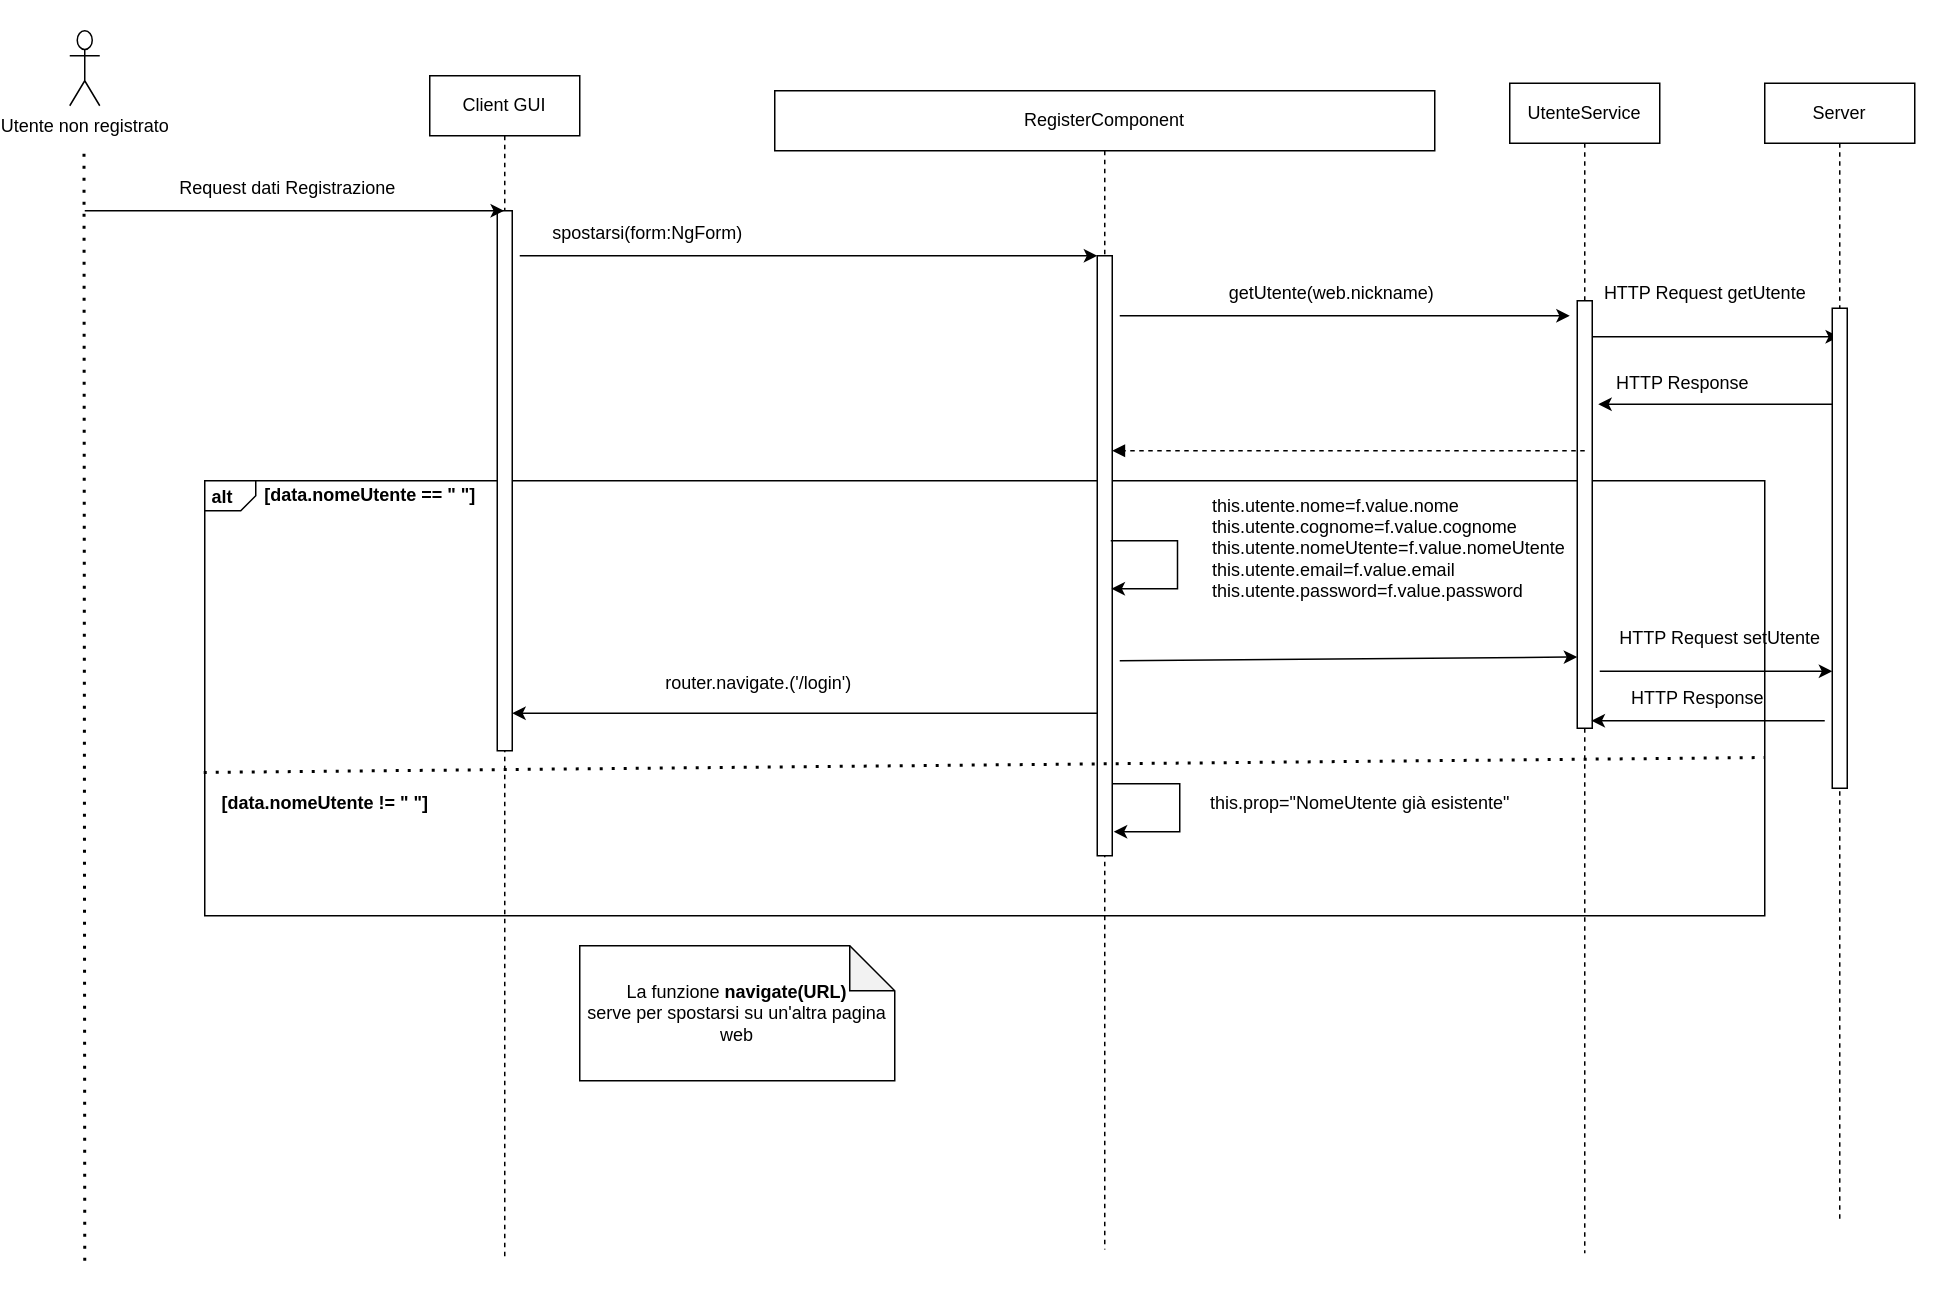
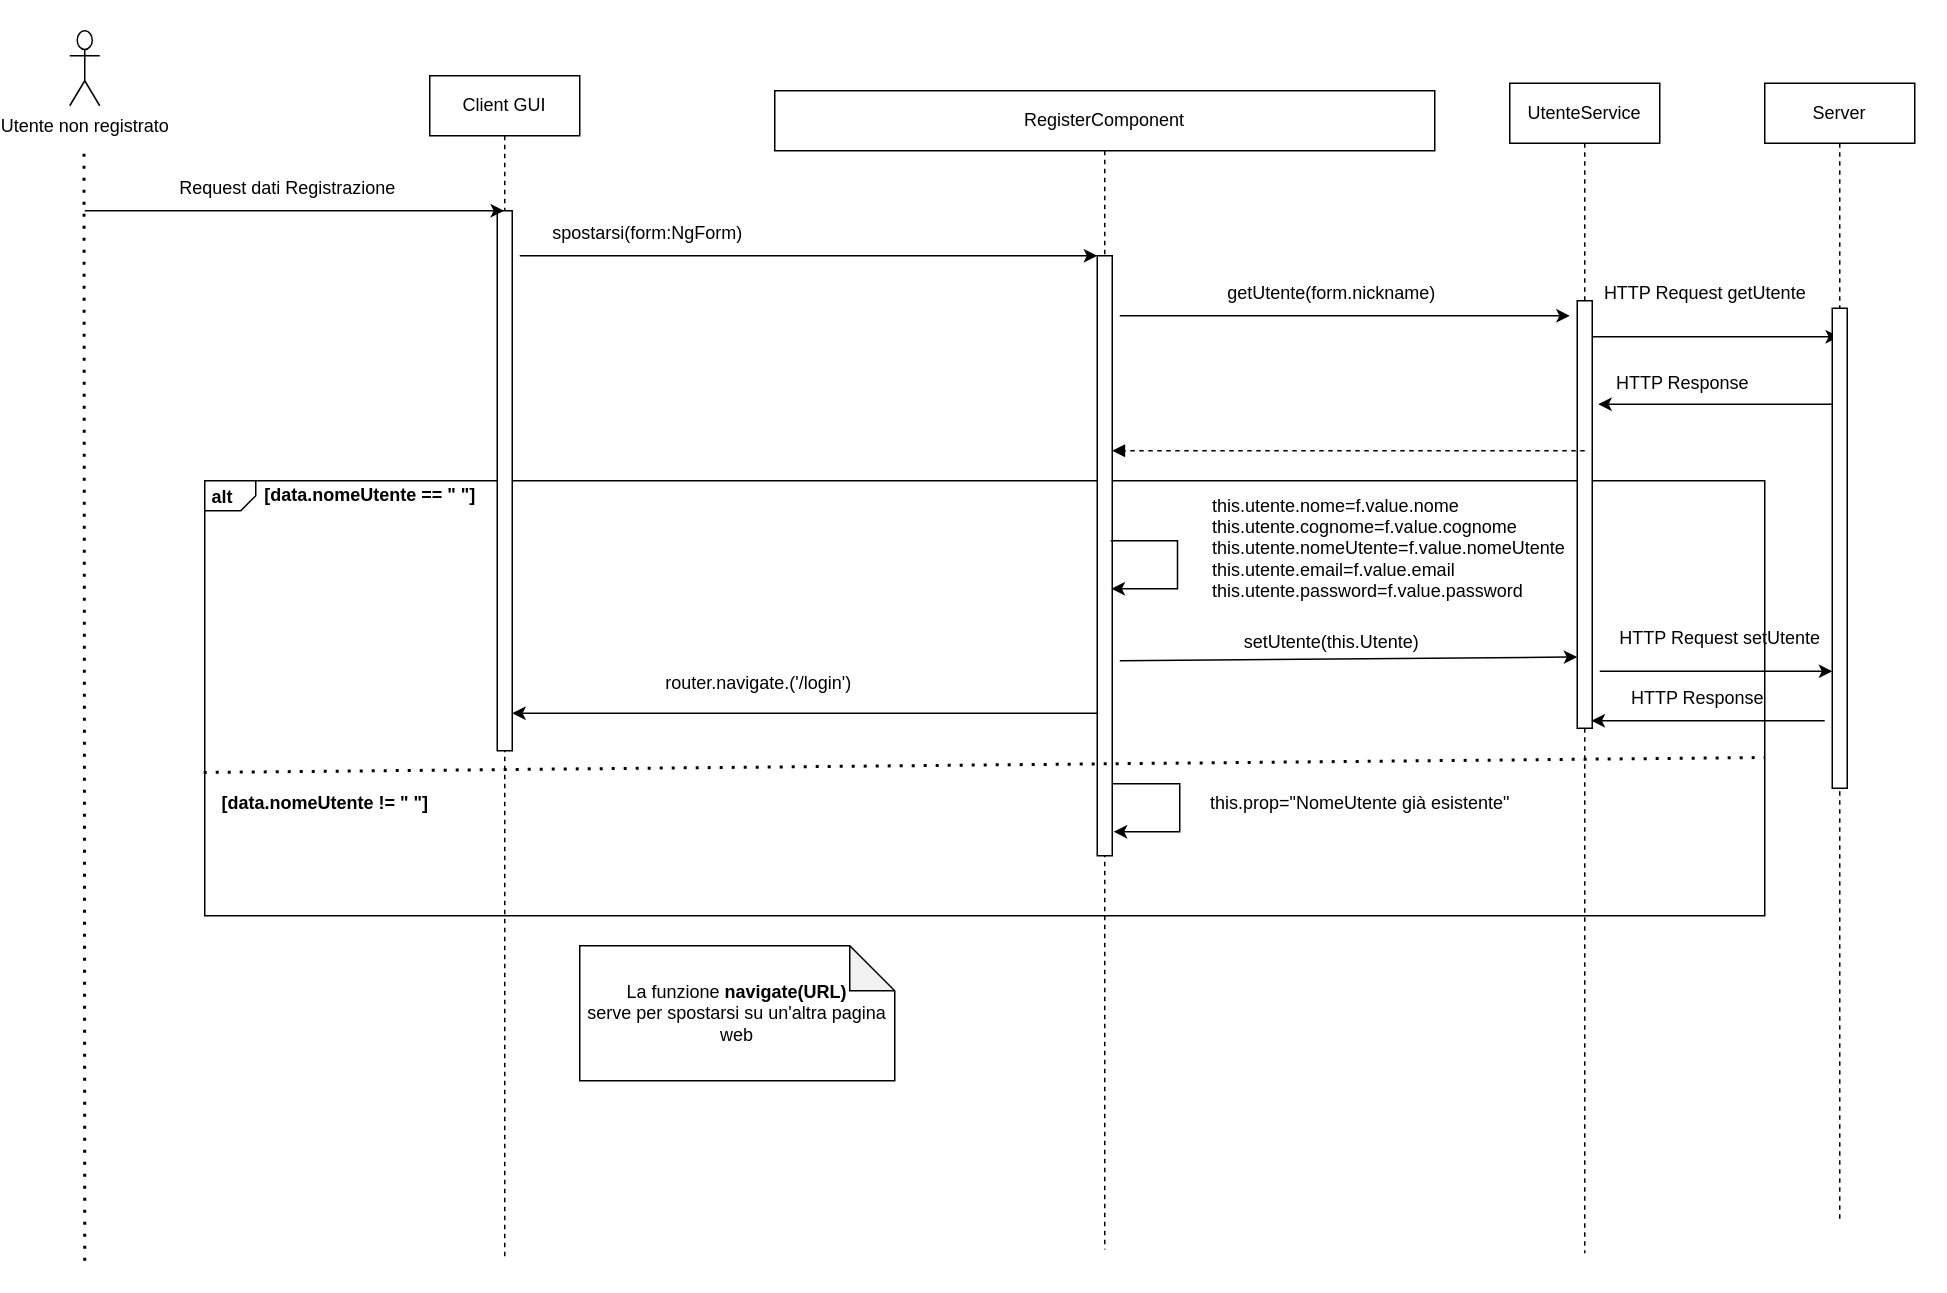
(1332, 293) -> (1332, 293)
none -> (1331, 642)
